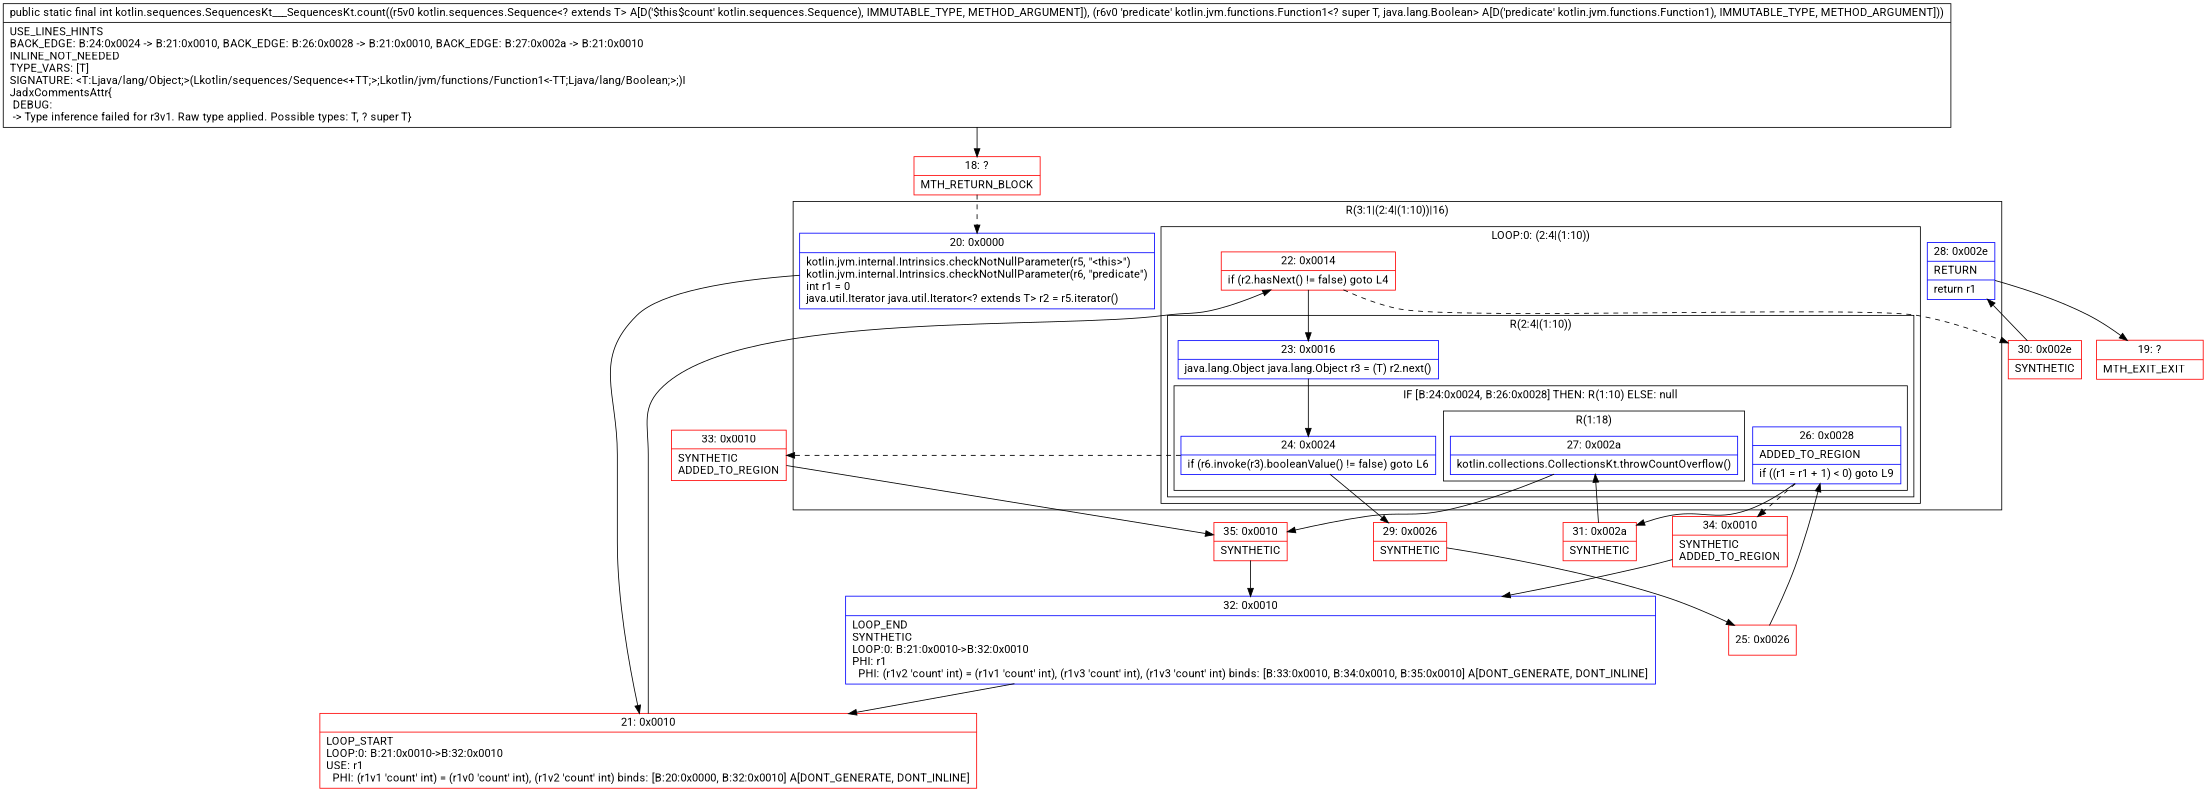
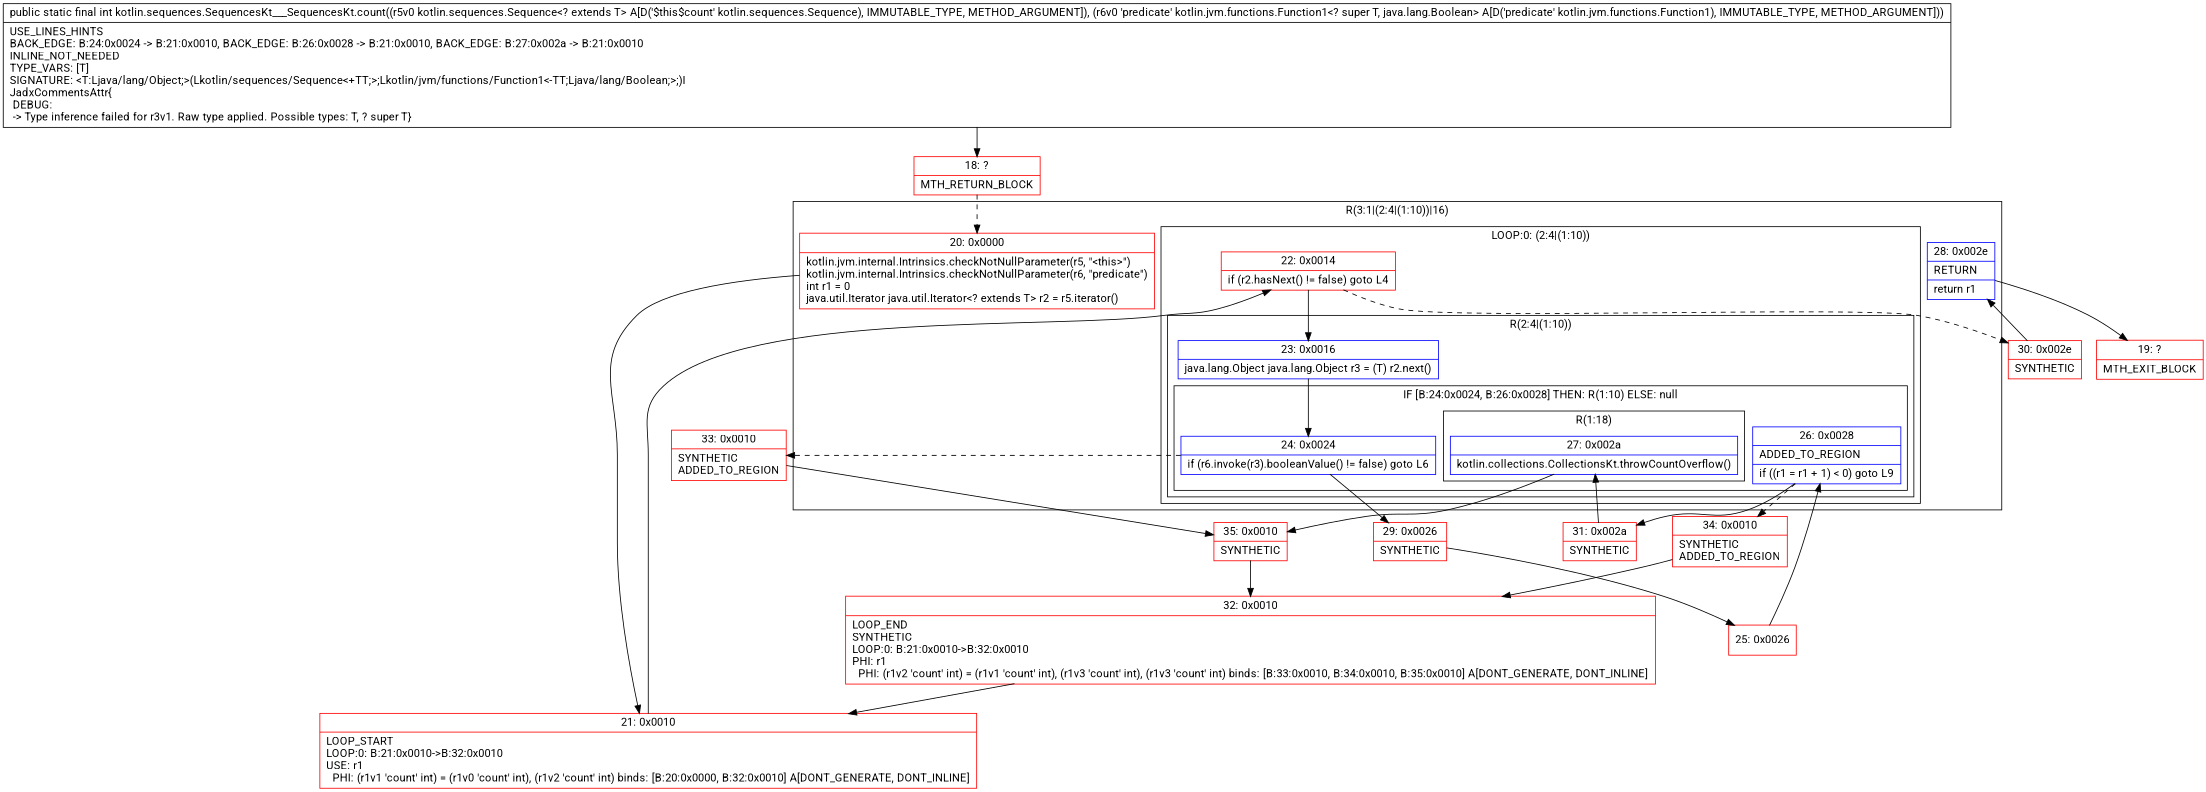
(977, 271) -> (977, 271)
(2144, 369) -> (2150, 369)
(1251, 640) -> (1251, 640)
